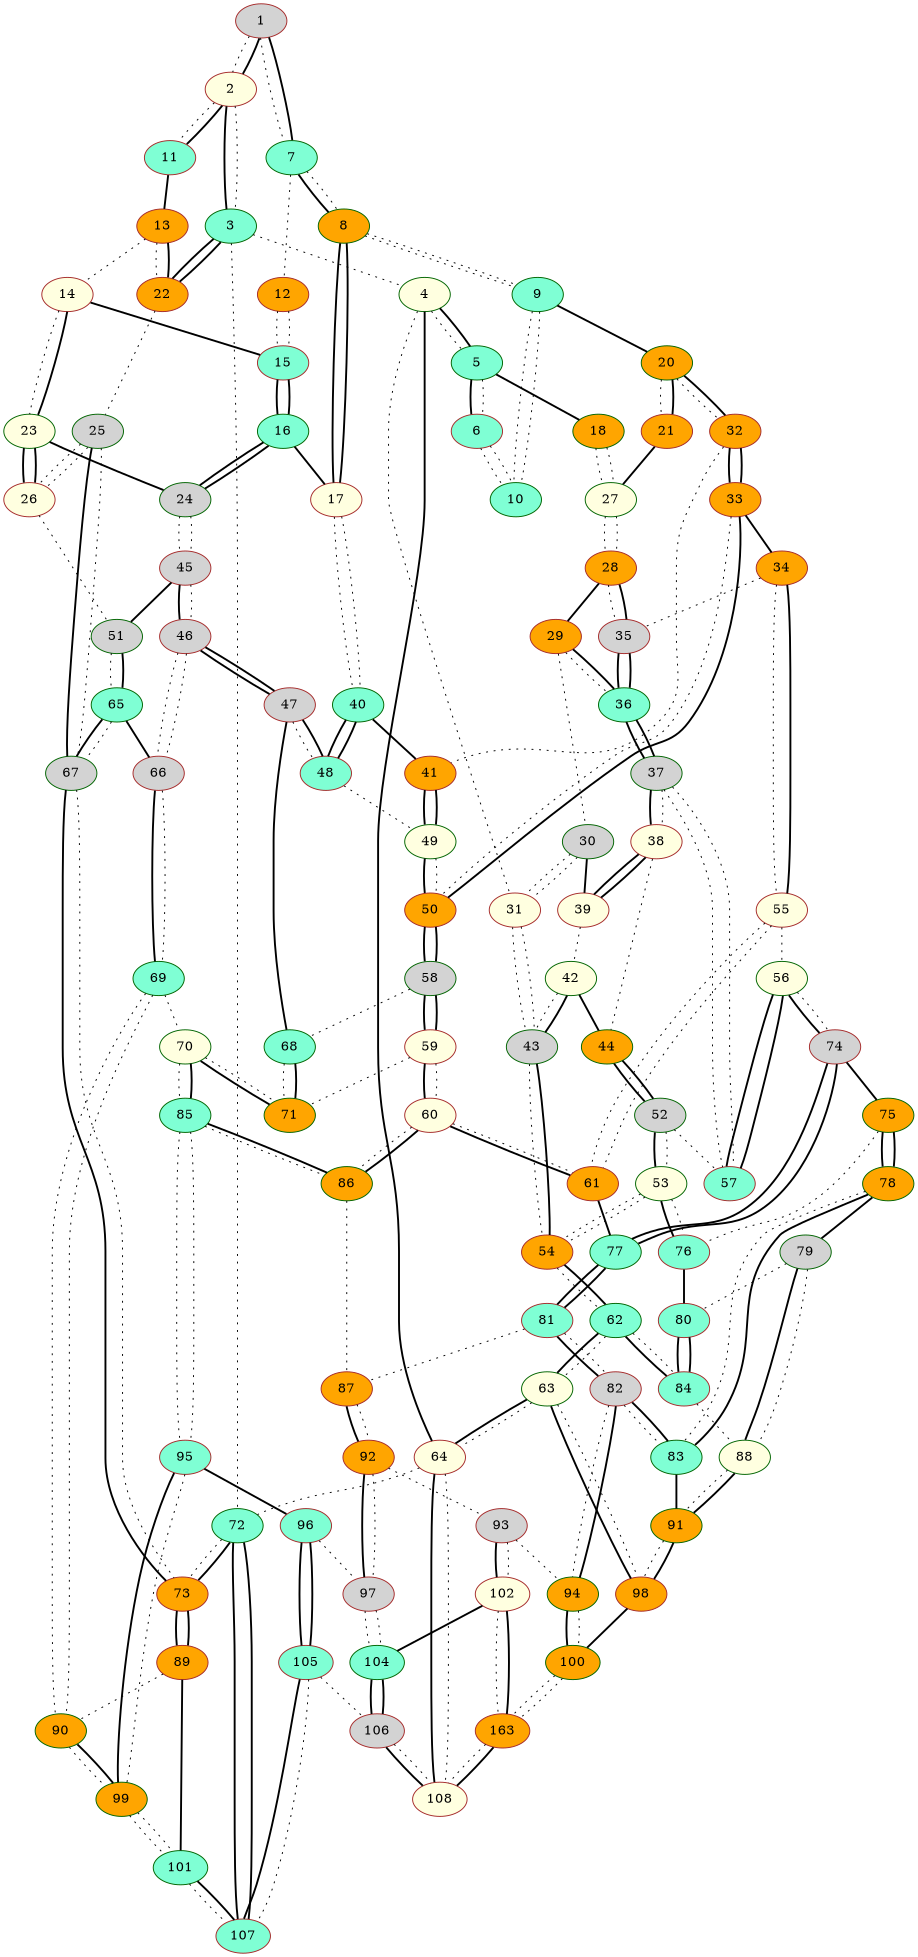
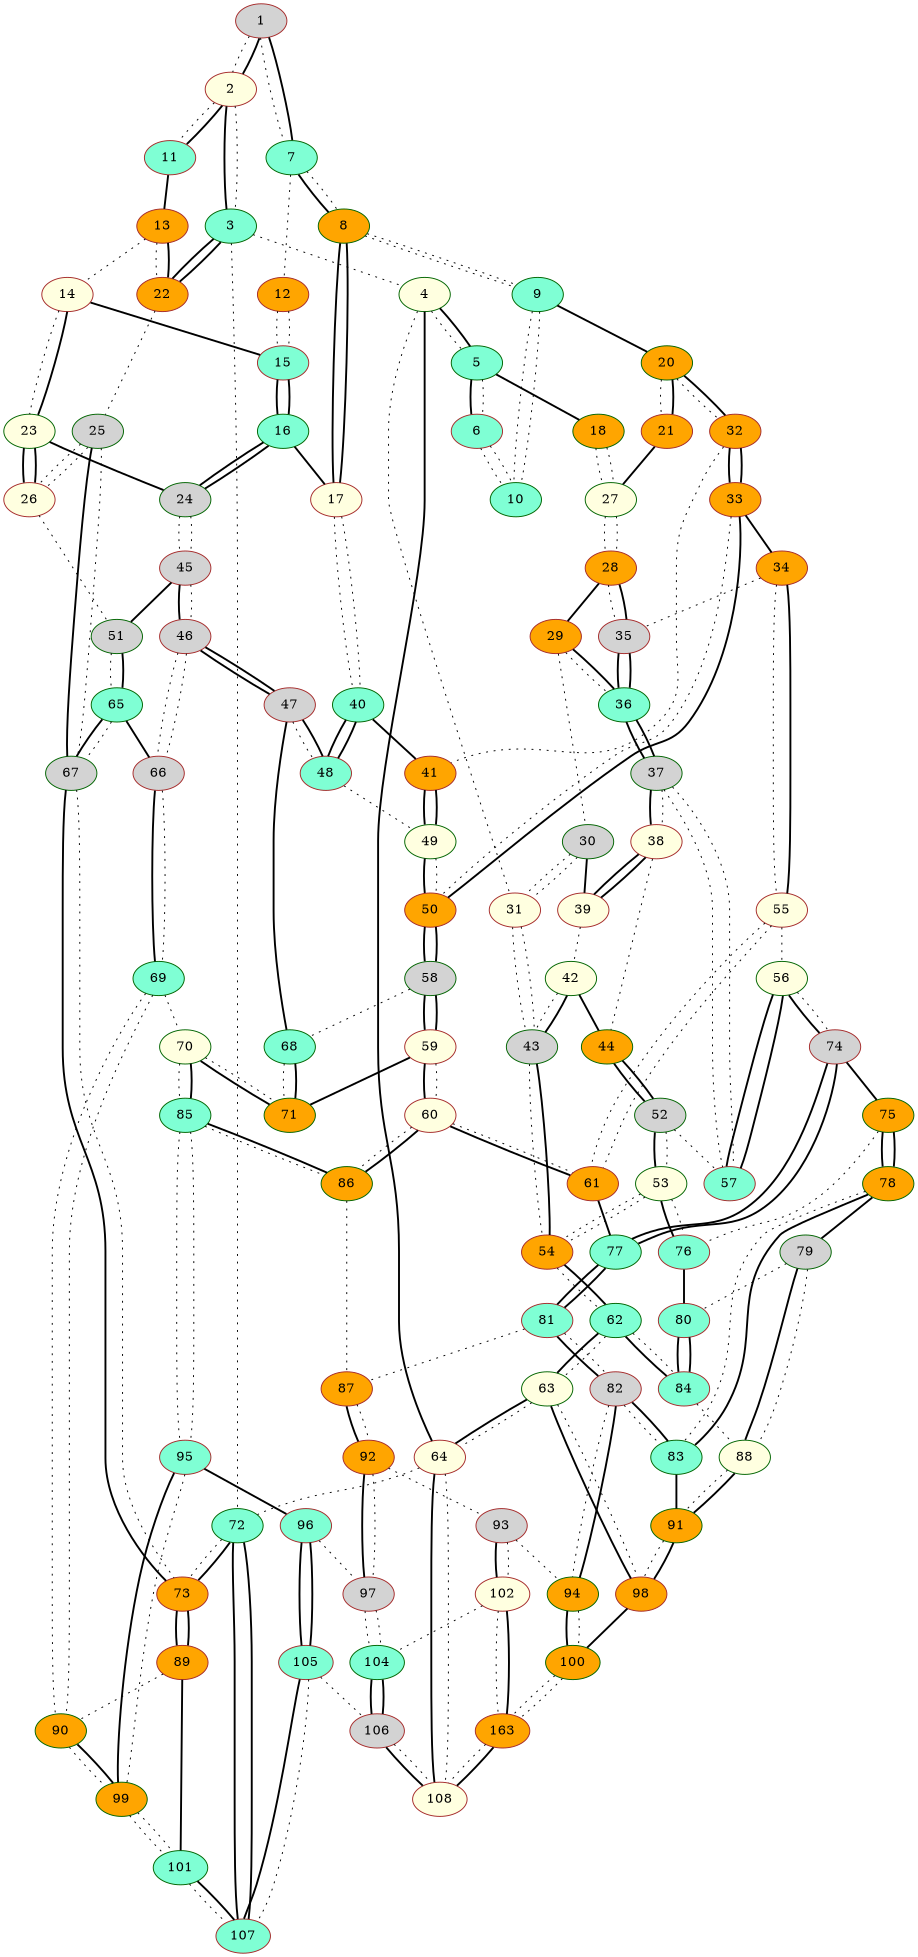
(360, 1081) -> (360, 1081)
(440, 1628) -> (440, 1628)
